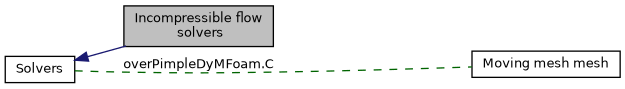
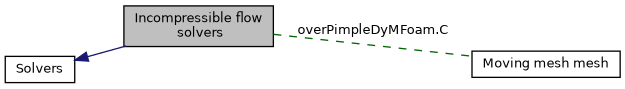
(273, 72) -> (373, 45)
